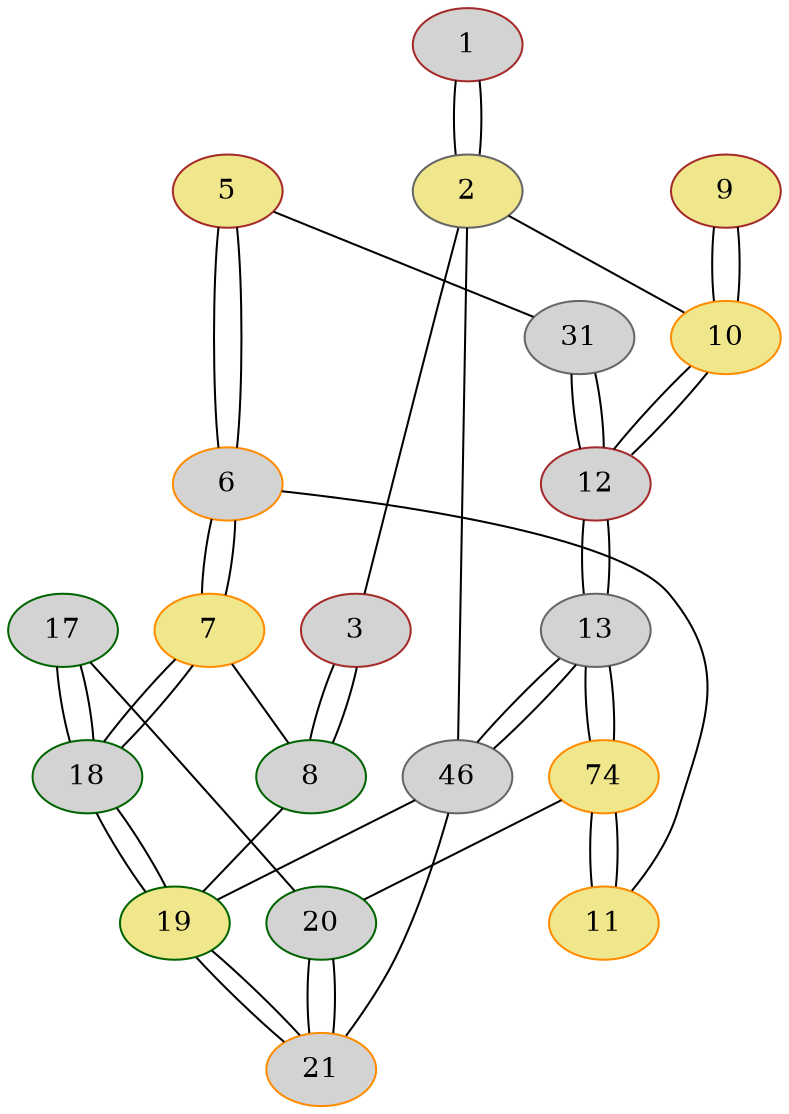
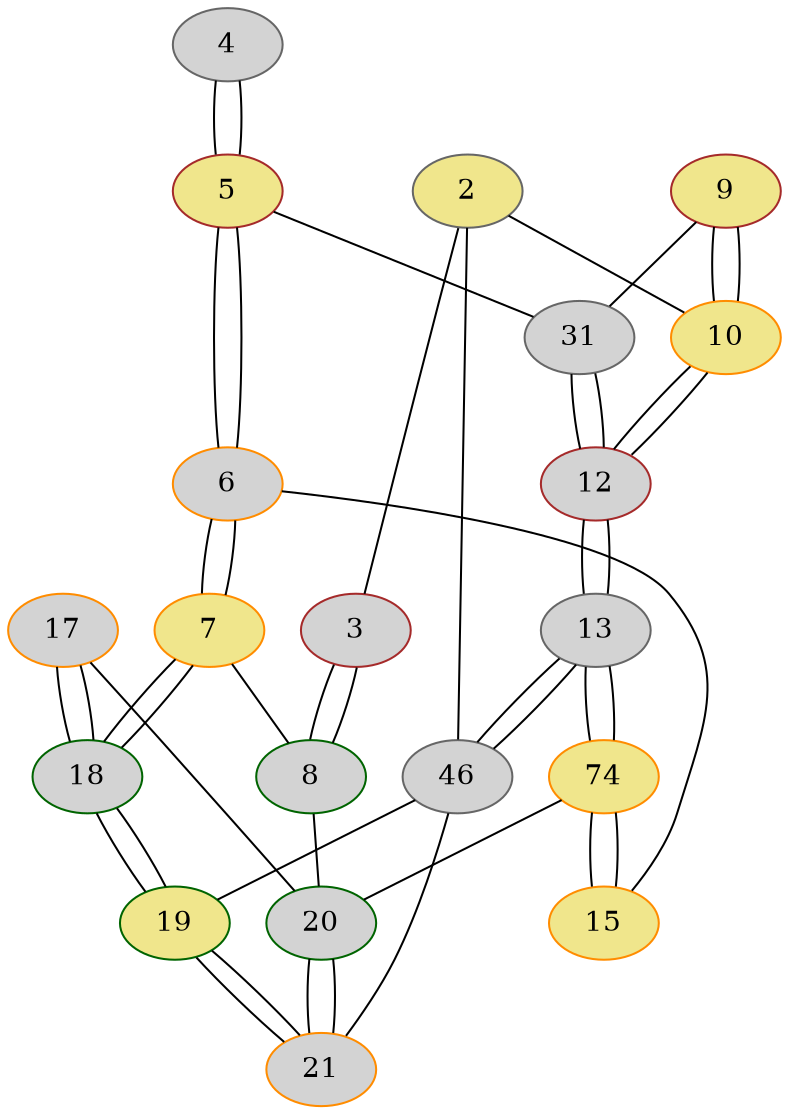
none -> (228, 45)
(468, 45) -> none
none -> (653, 264)
(63, 630) -> (63, 630)
(241, 852) -> (315, 836)
(604, 923) -> (604, 923)
